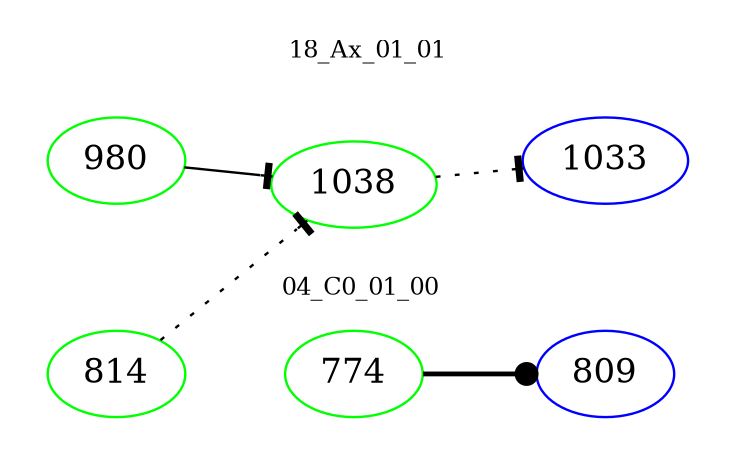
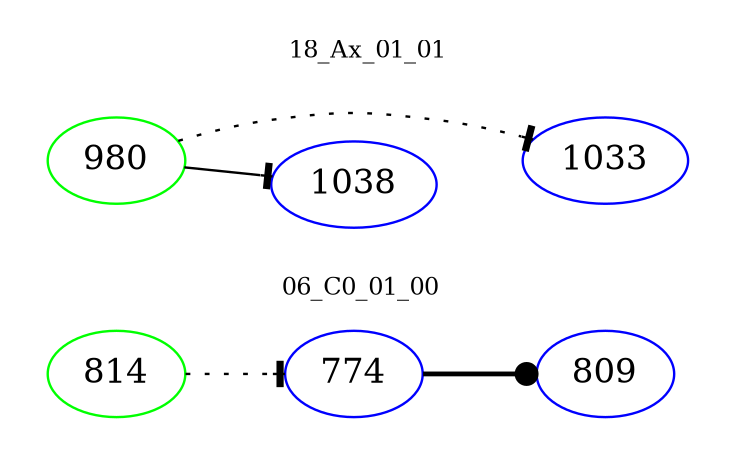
(474, 173) -> (349, 113)
(354, 185) -> (354, 185)
(229, 285) -> (229, 374)
(361, 289) -> (361, 289)
(354, 374) -> (354, 374)
